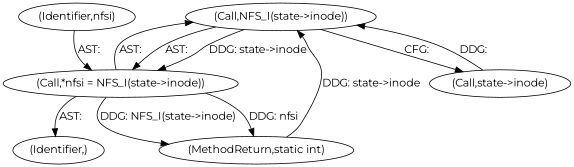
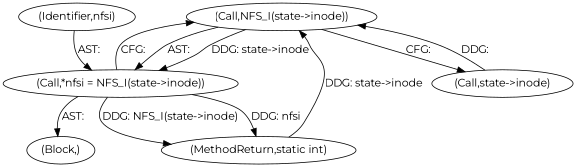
(132, 50) -> (135, 50)
(59, 150) -> (61, 150)
